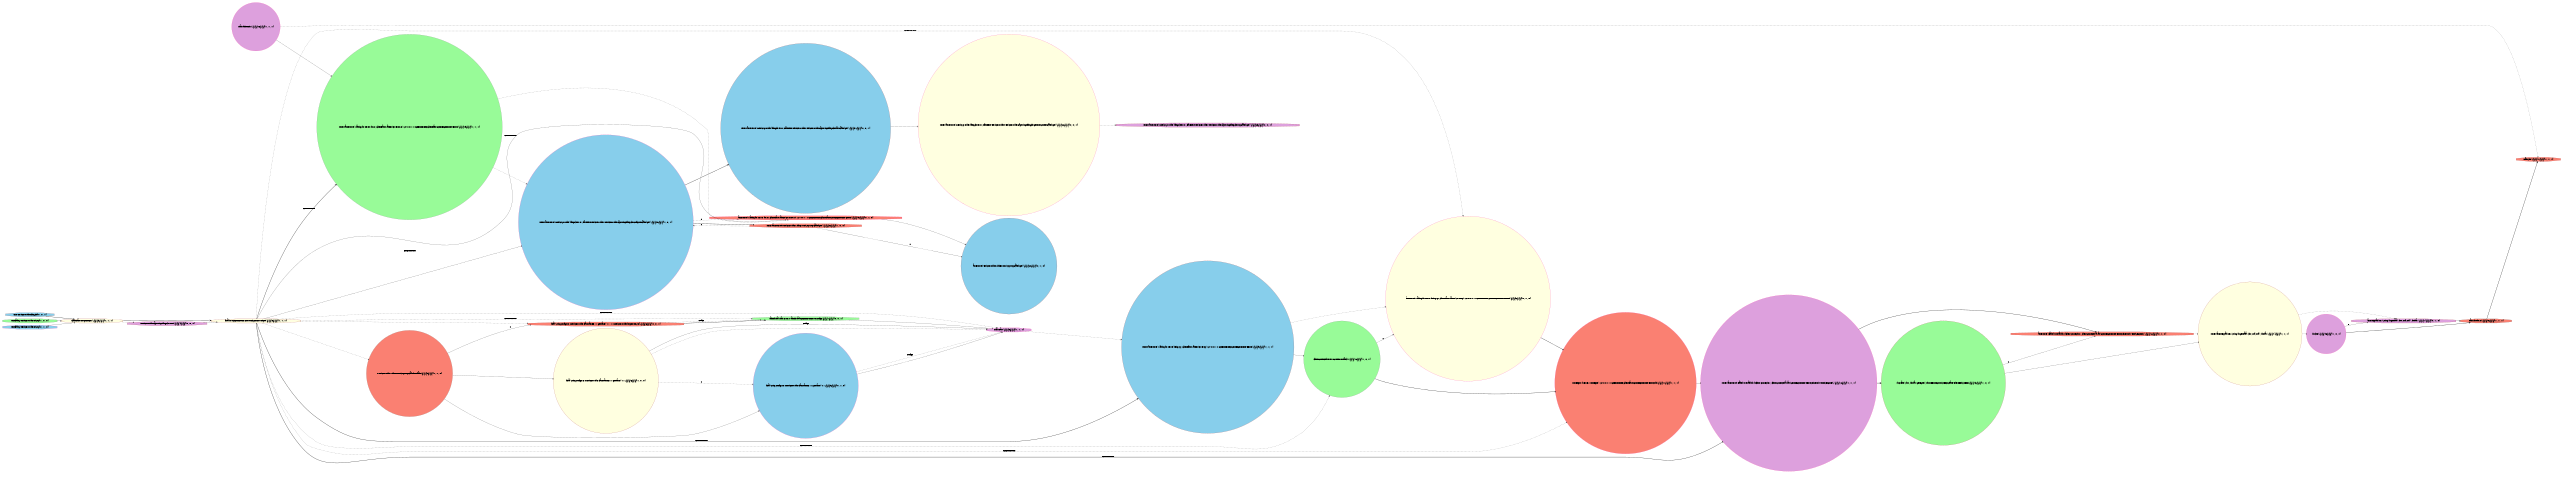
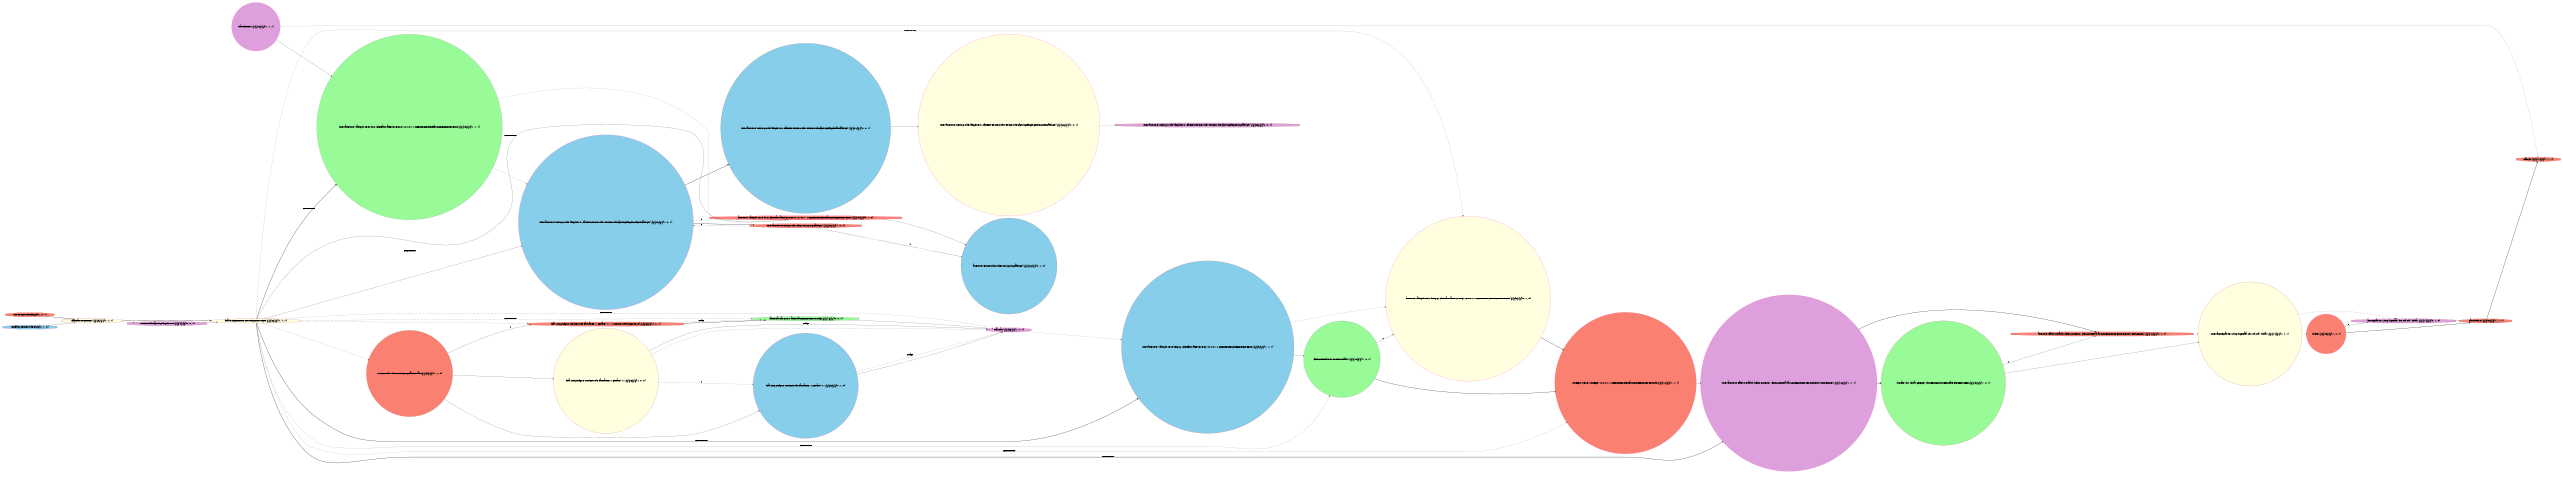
(30, 315) -> (30, 315)
(30, 321) -> none
(2326, 334) -> (2326, 334)
